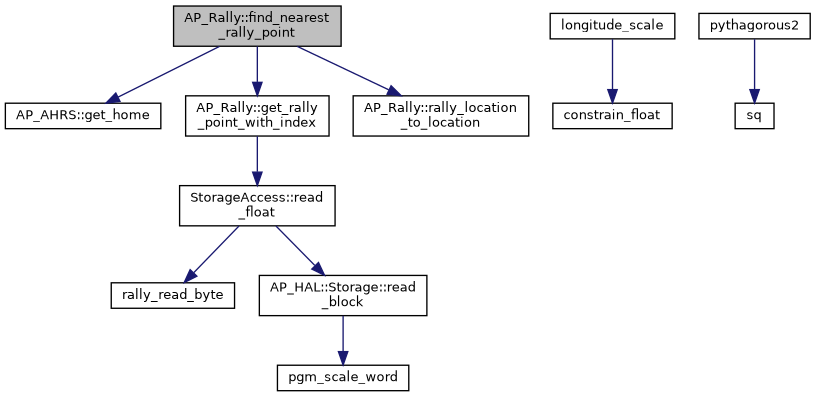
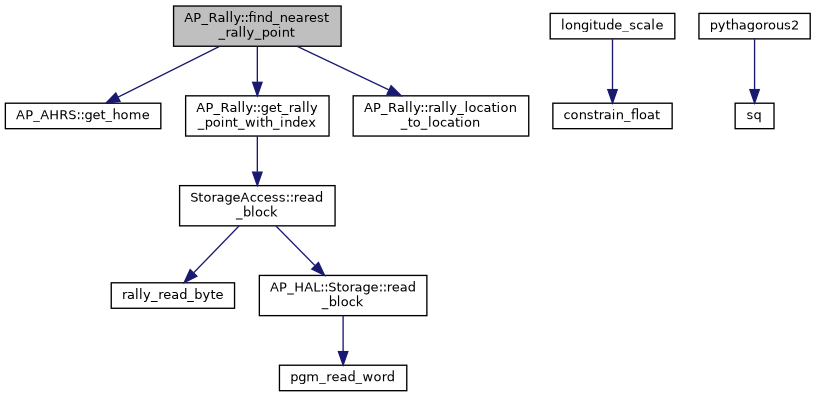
(257, 206) -> (257, 206)
(343, 378) -> (343, 378)
